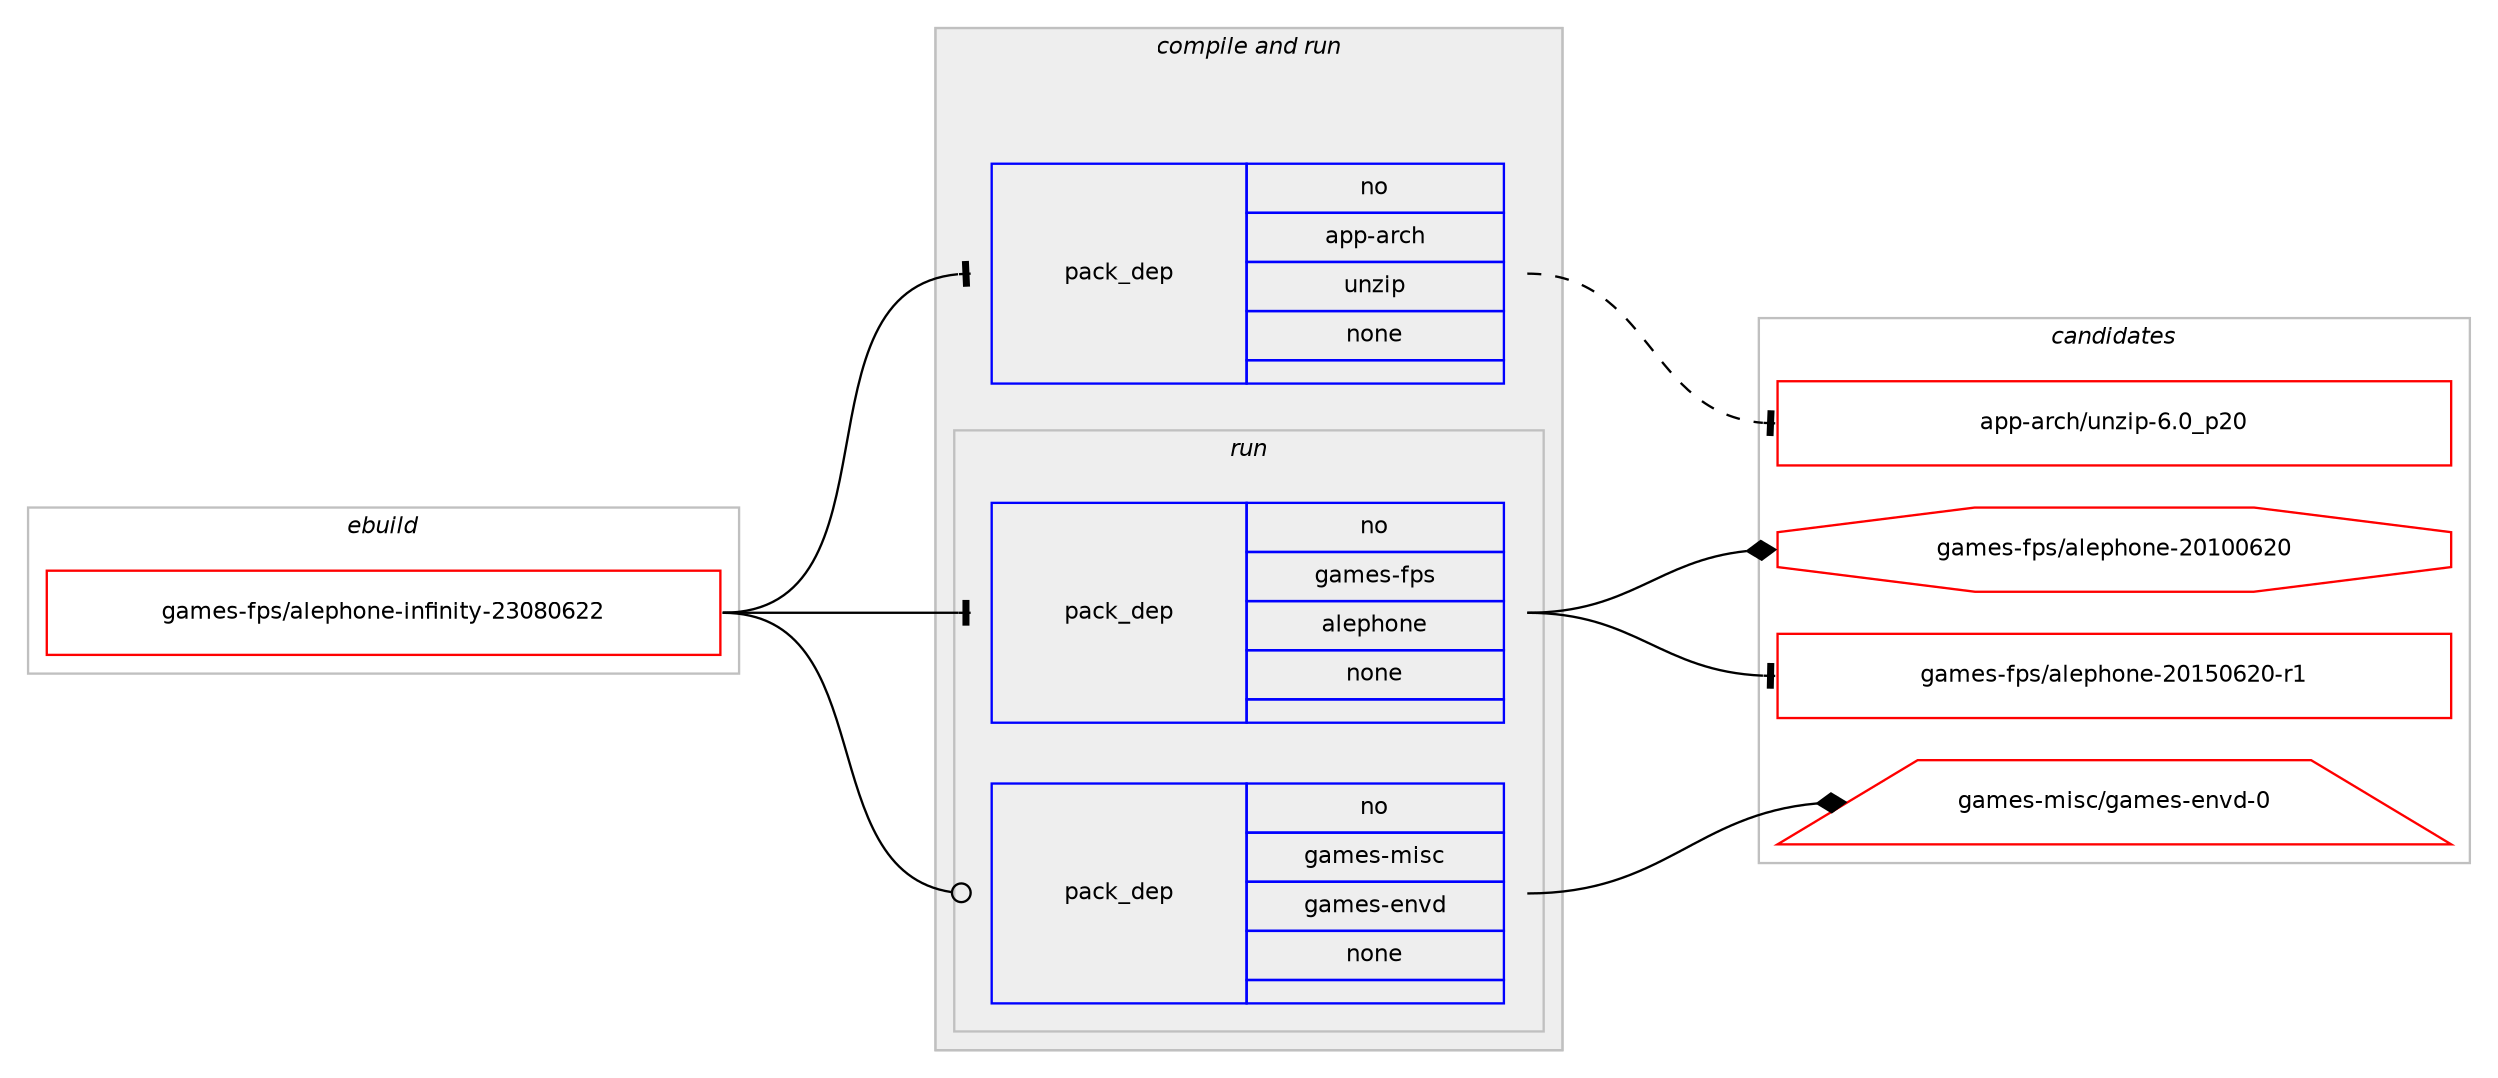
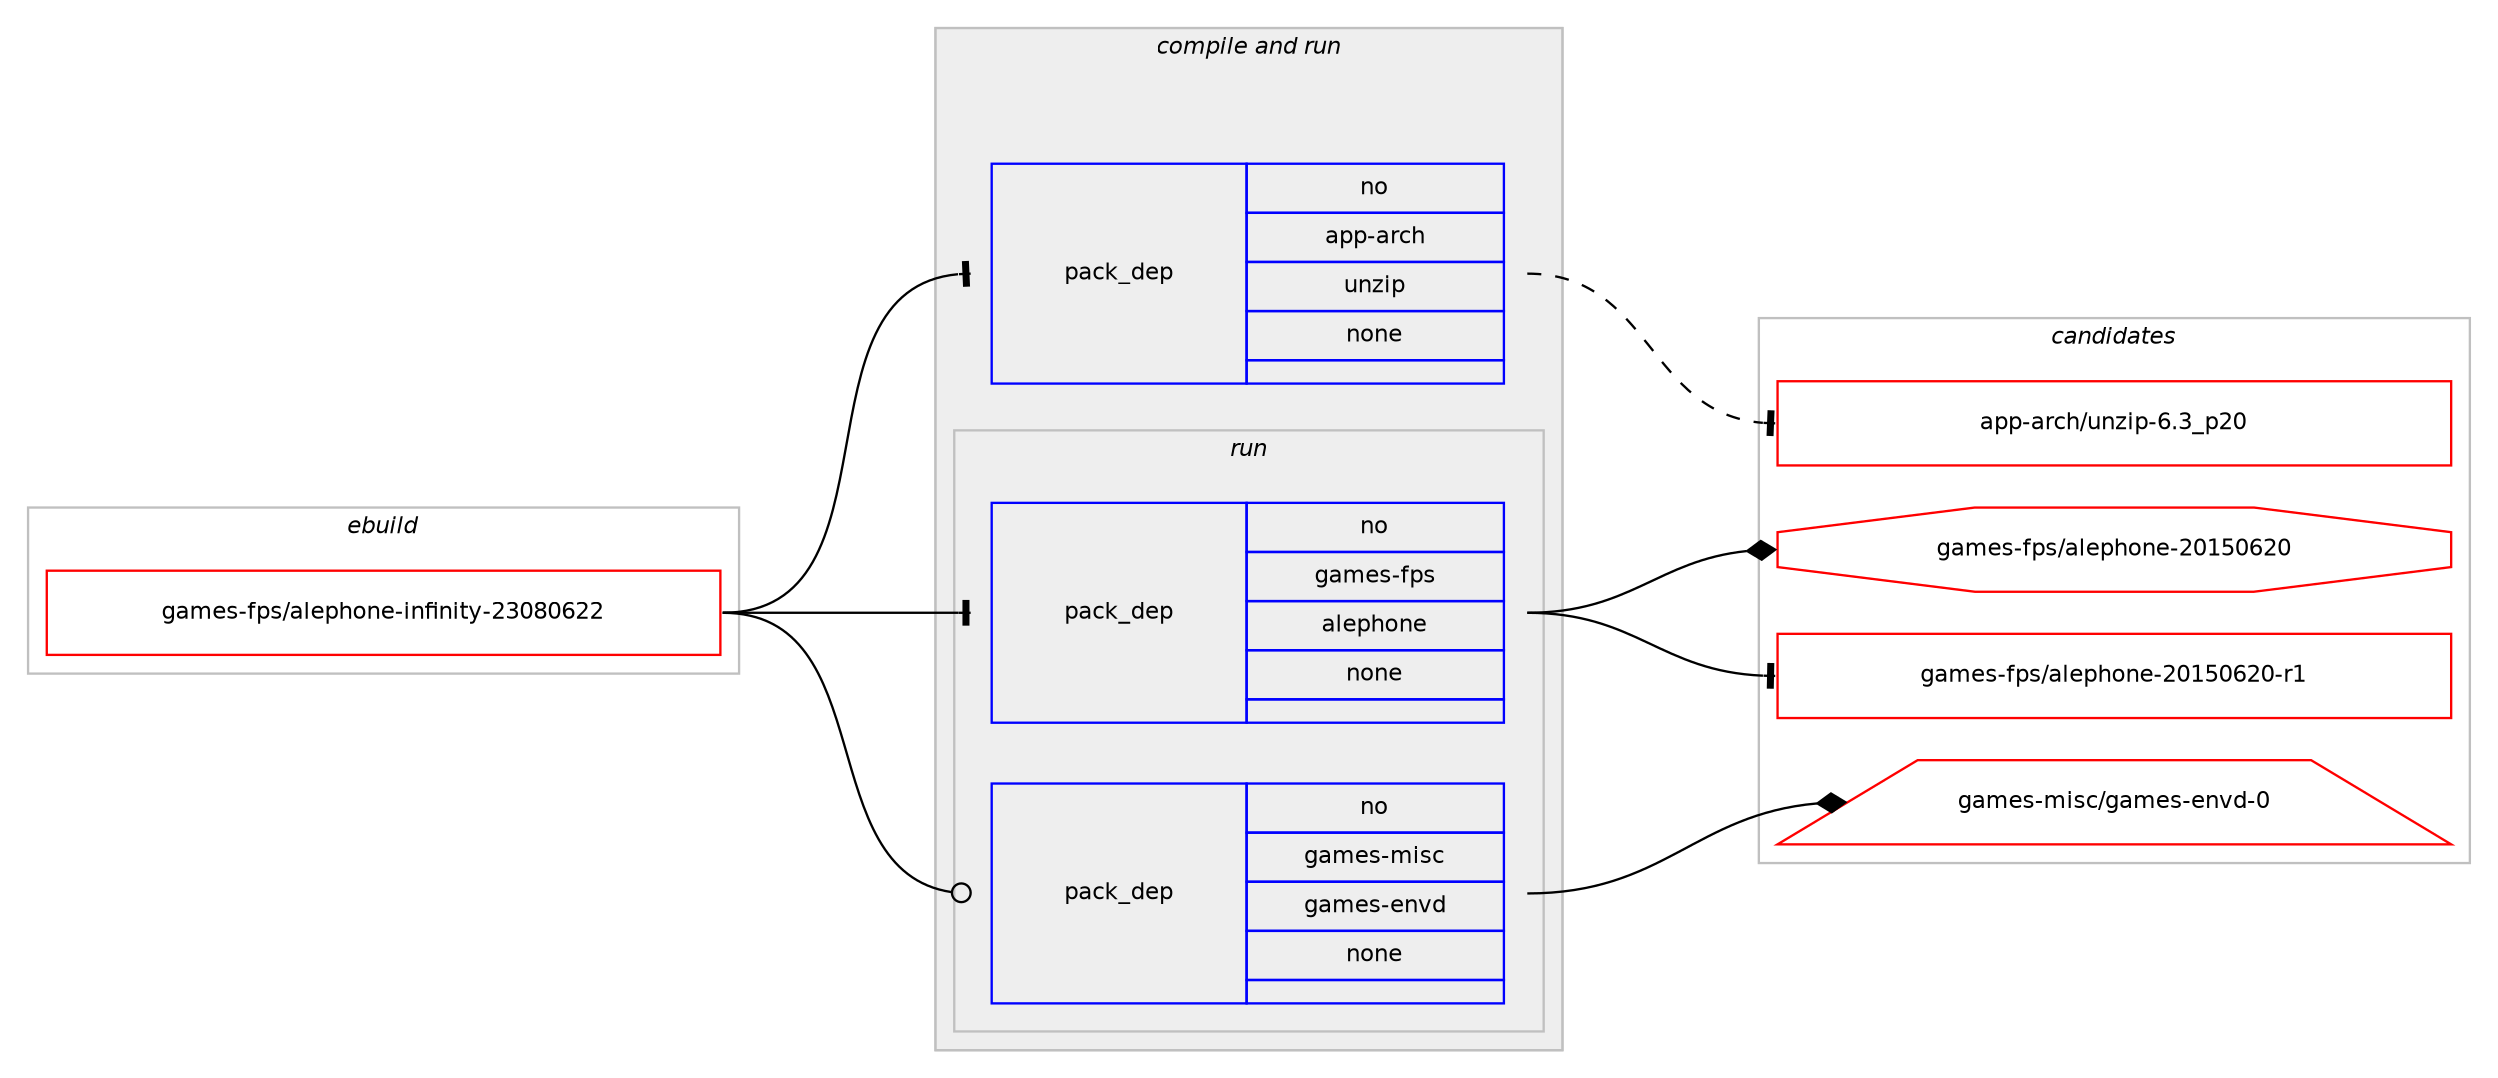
(2114, 423) -> (2114, 423)
(2114, 550) -> (2114, 550)
